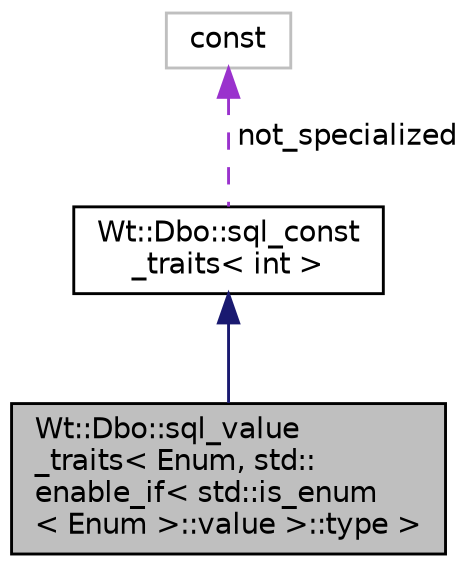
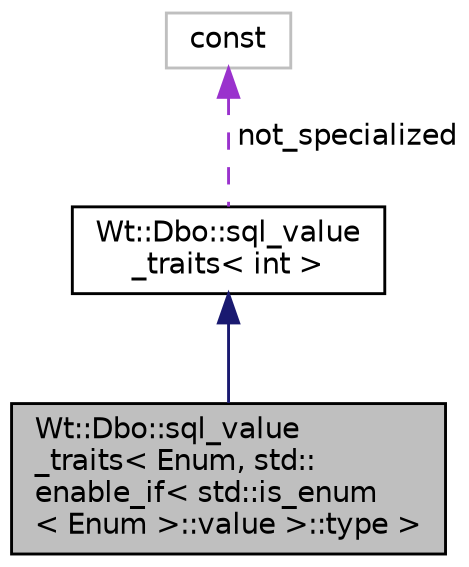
(229, 250) -> (229, 250)
